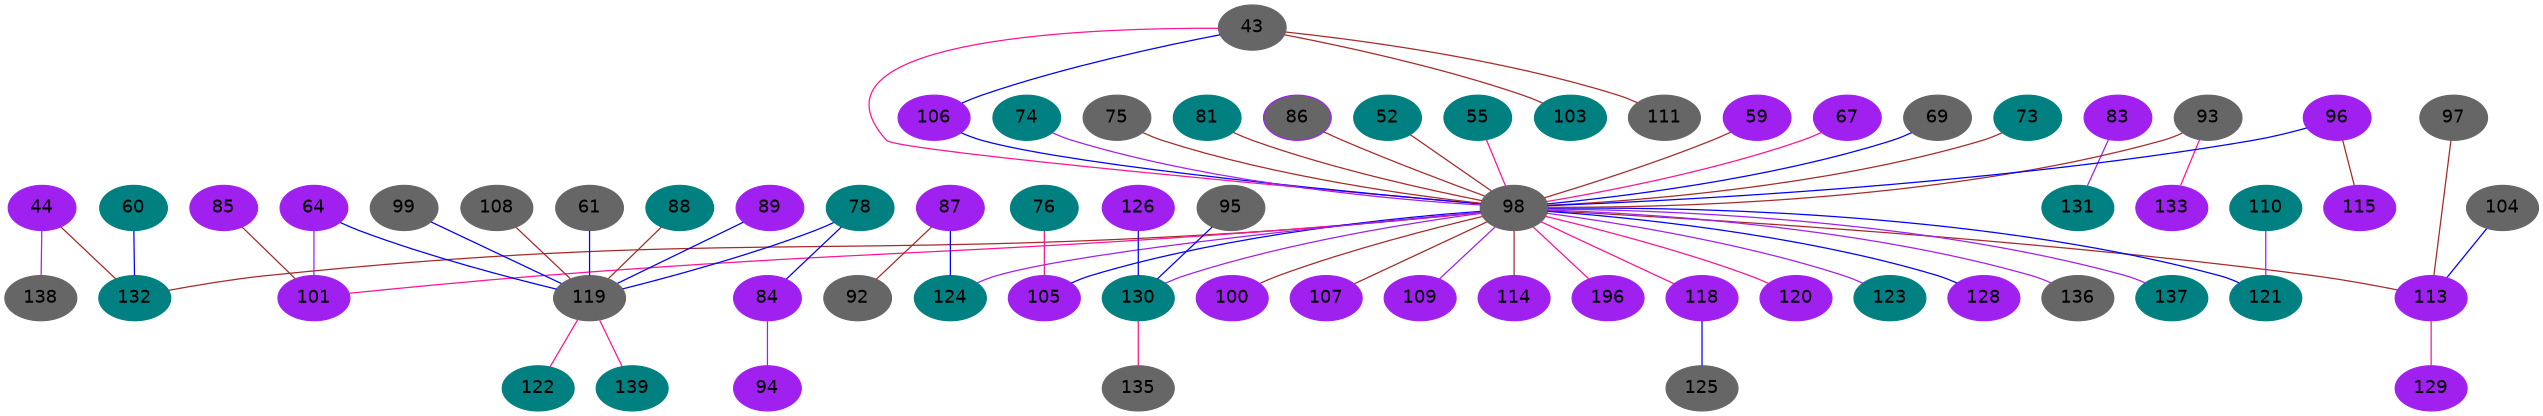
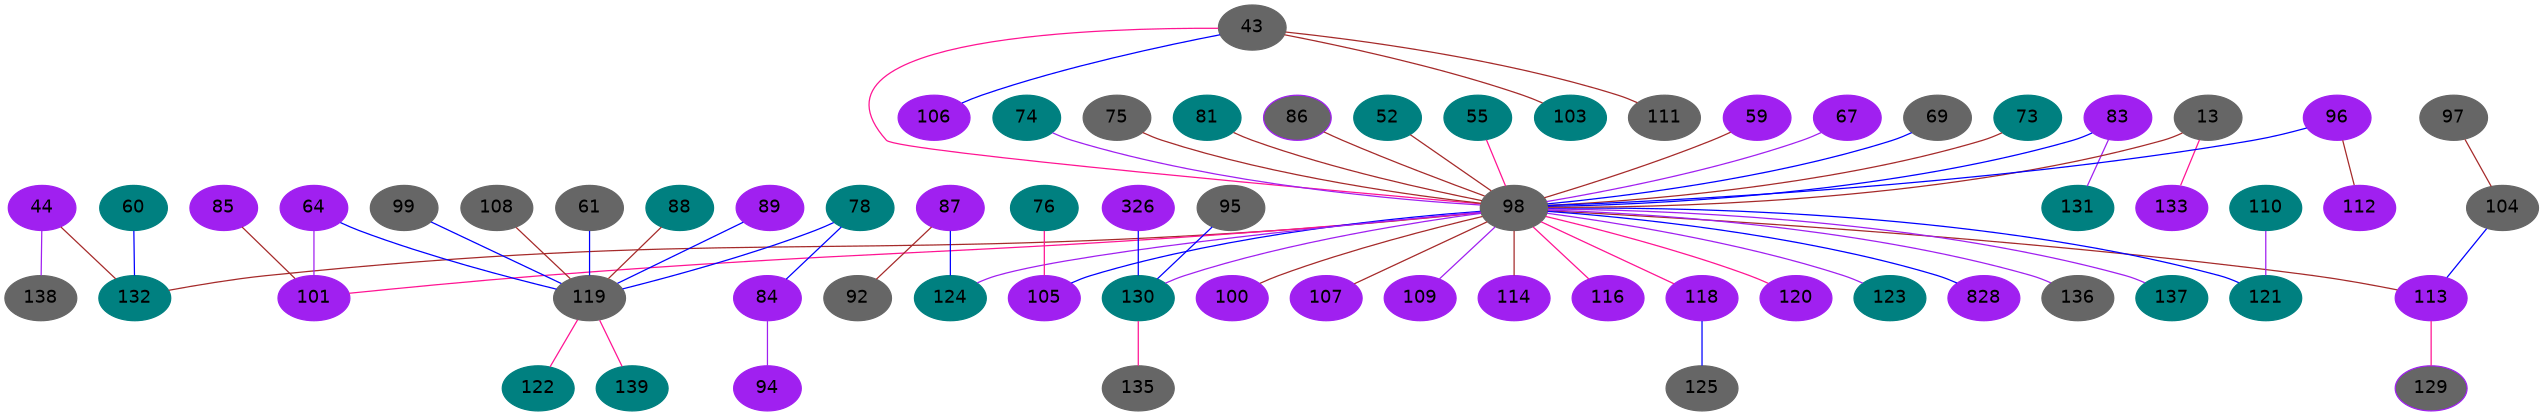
(2208, 118) -> (2208, 118)
(1686, 173) -> (1686, 173)
(1219, 178) -> (1918, 174)
(1138, 208) -> (1138, 208)
(2360, 208) -> (2360, 208)
(2442, 208) -> (2478, 163)
(1608, 298) -> (1608, 298)
(1984, 298) -> (1984, 298)
(2431, 388) -> (2431, 388)
